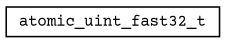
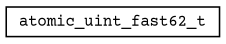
(113, 22) -> (113, 22)
